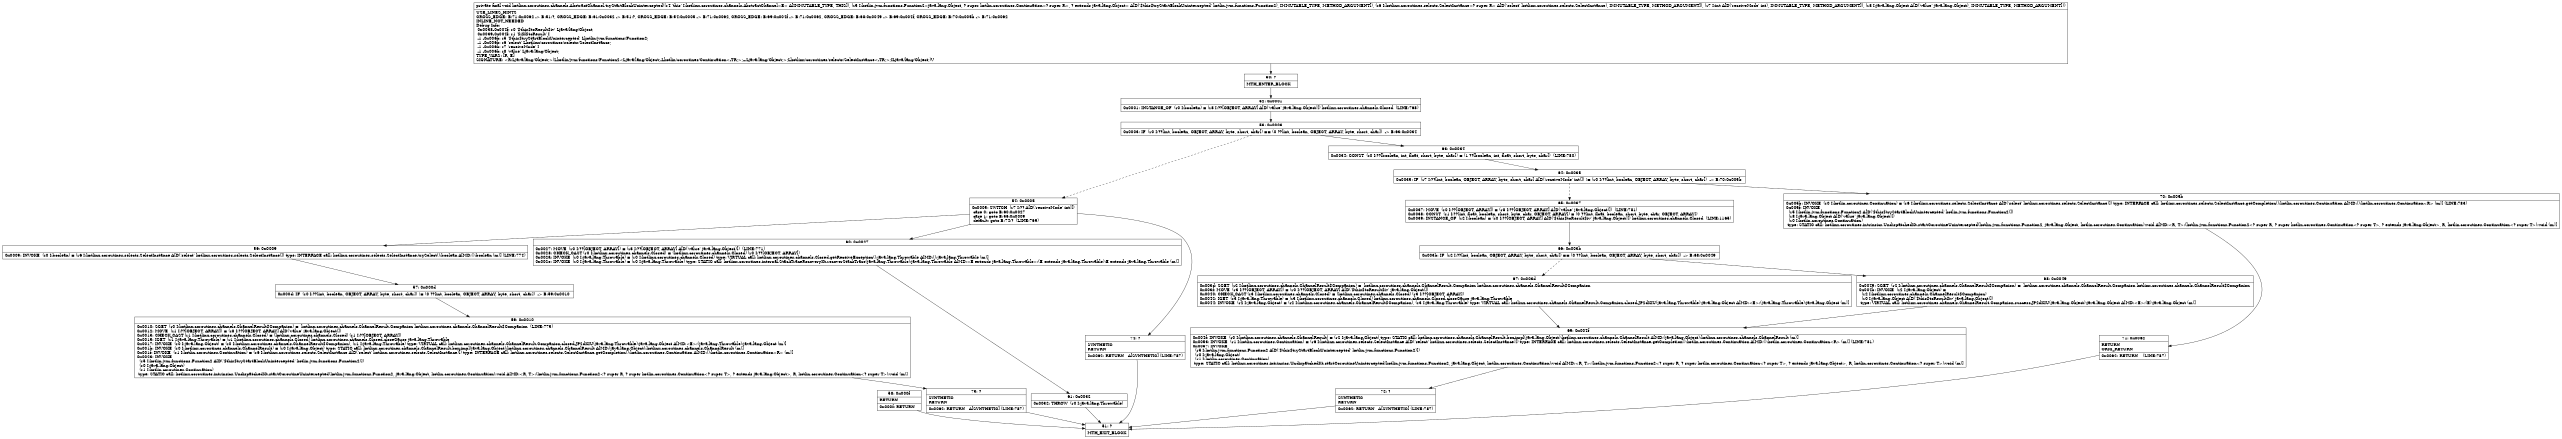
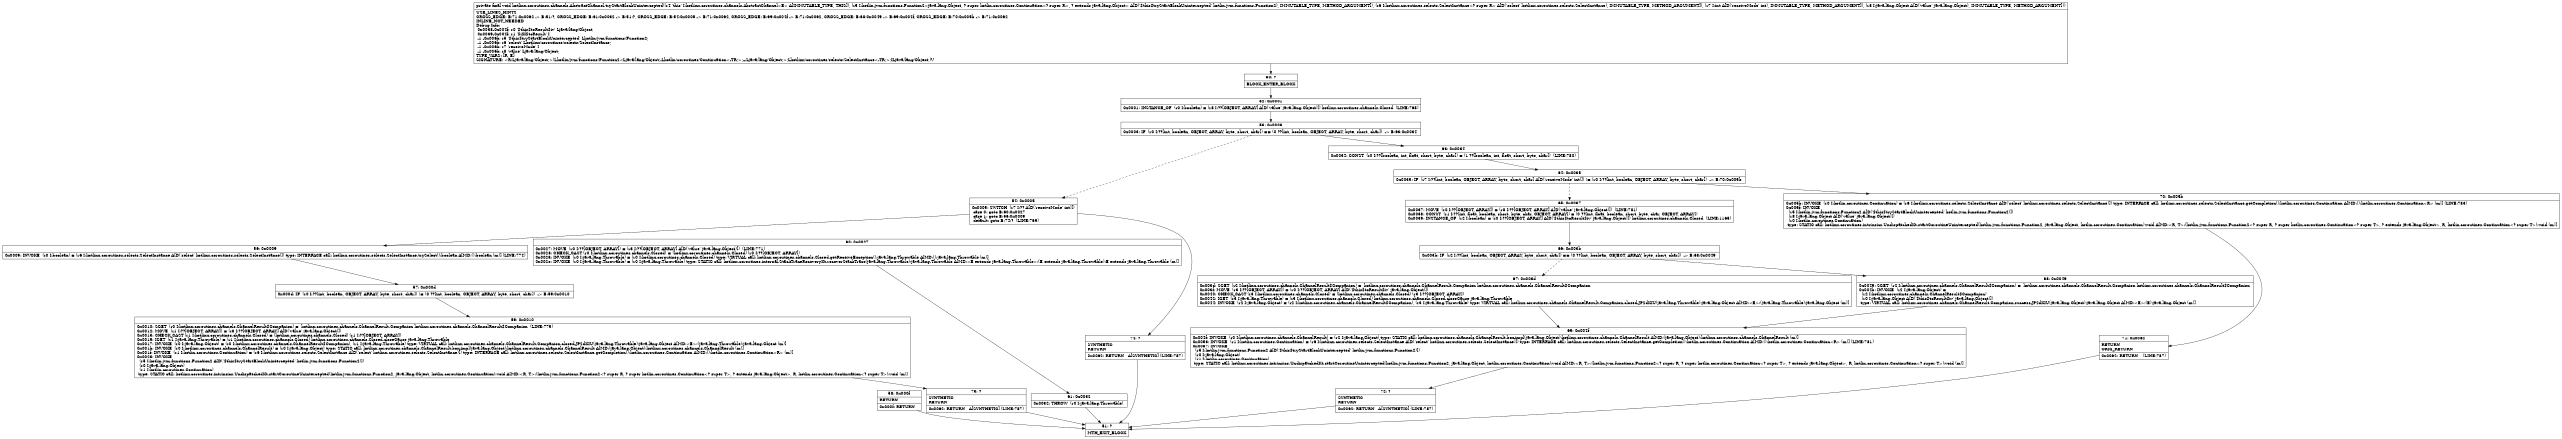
(1269, 84) -> (1271, 84)
(942, 231) -> none
